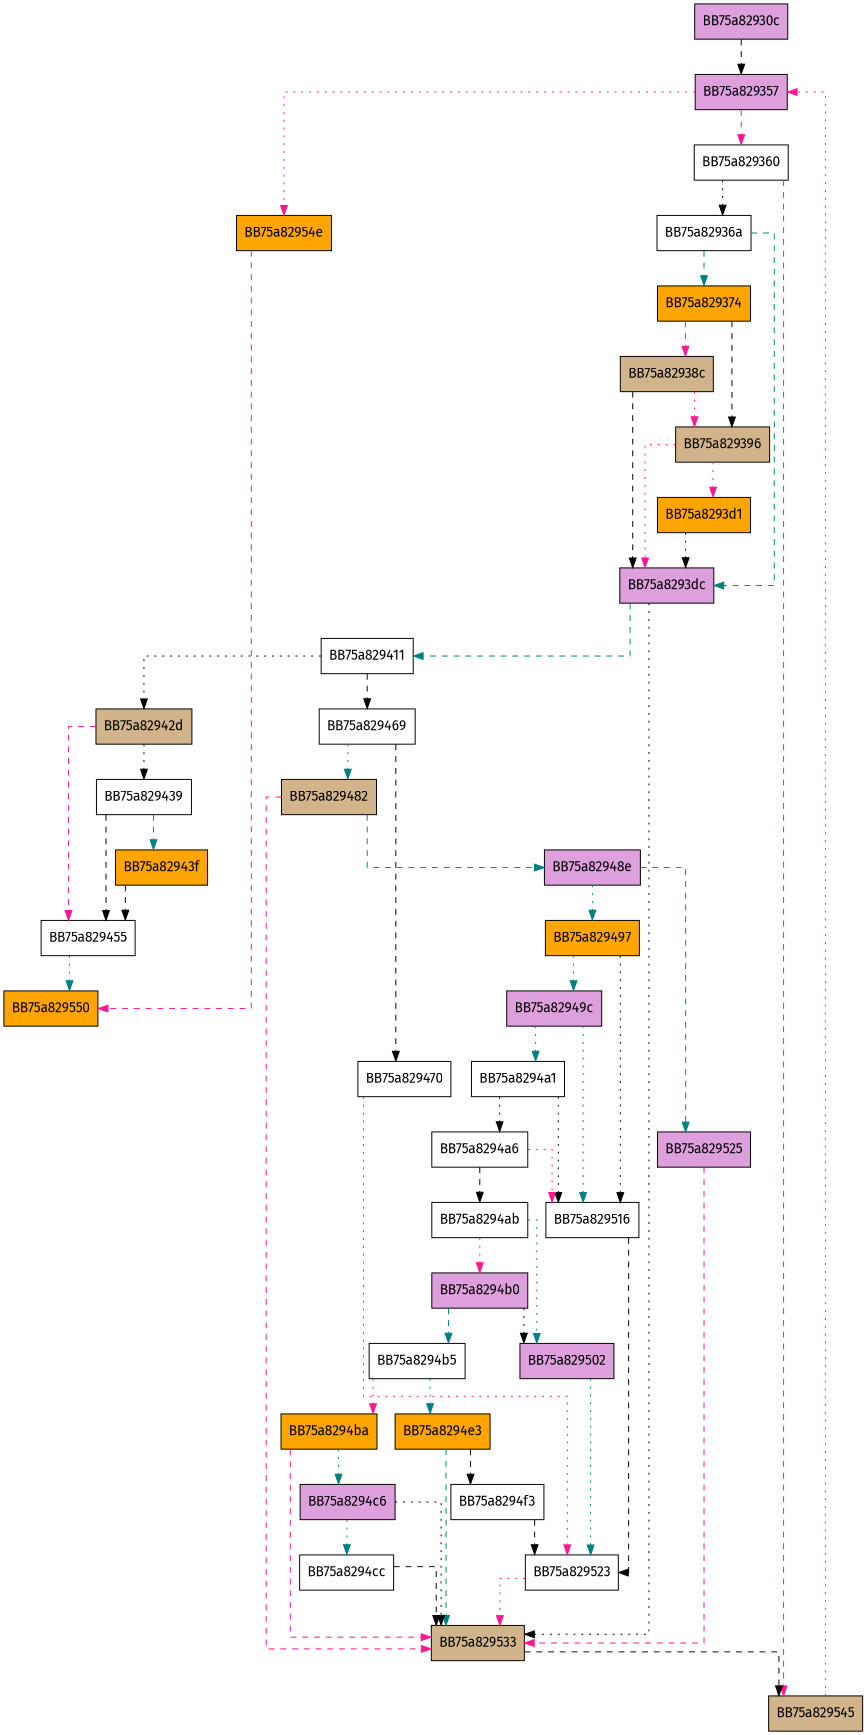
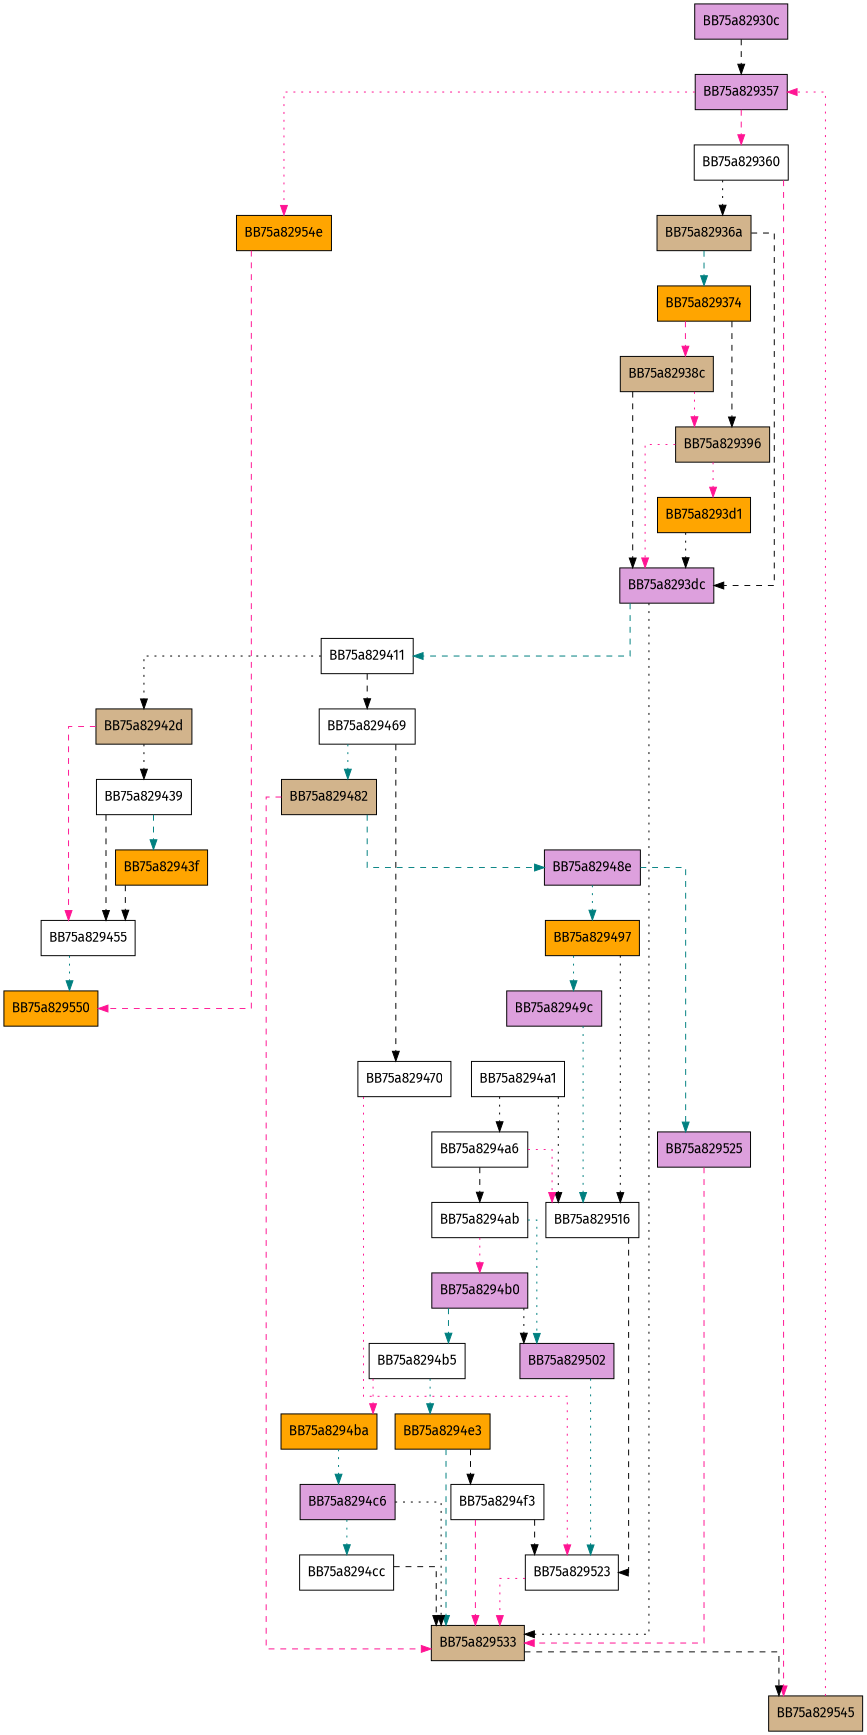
(704, 233) -> (704, 233)
(774, 423) -> (774, 423)
(536, 1039) -> none
(290, 1609) -> (475, 1568)
